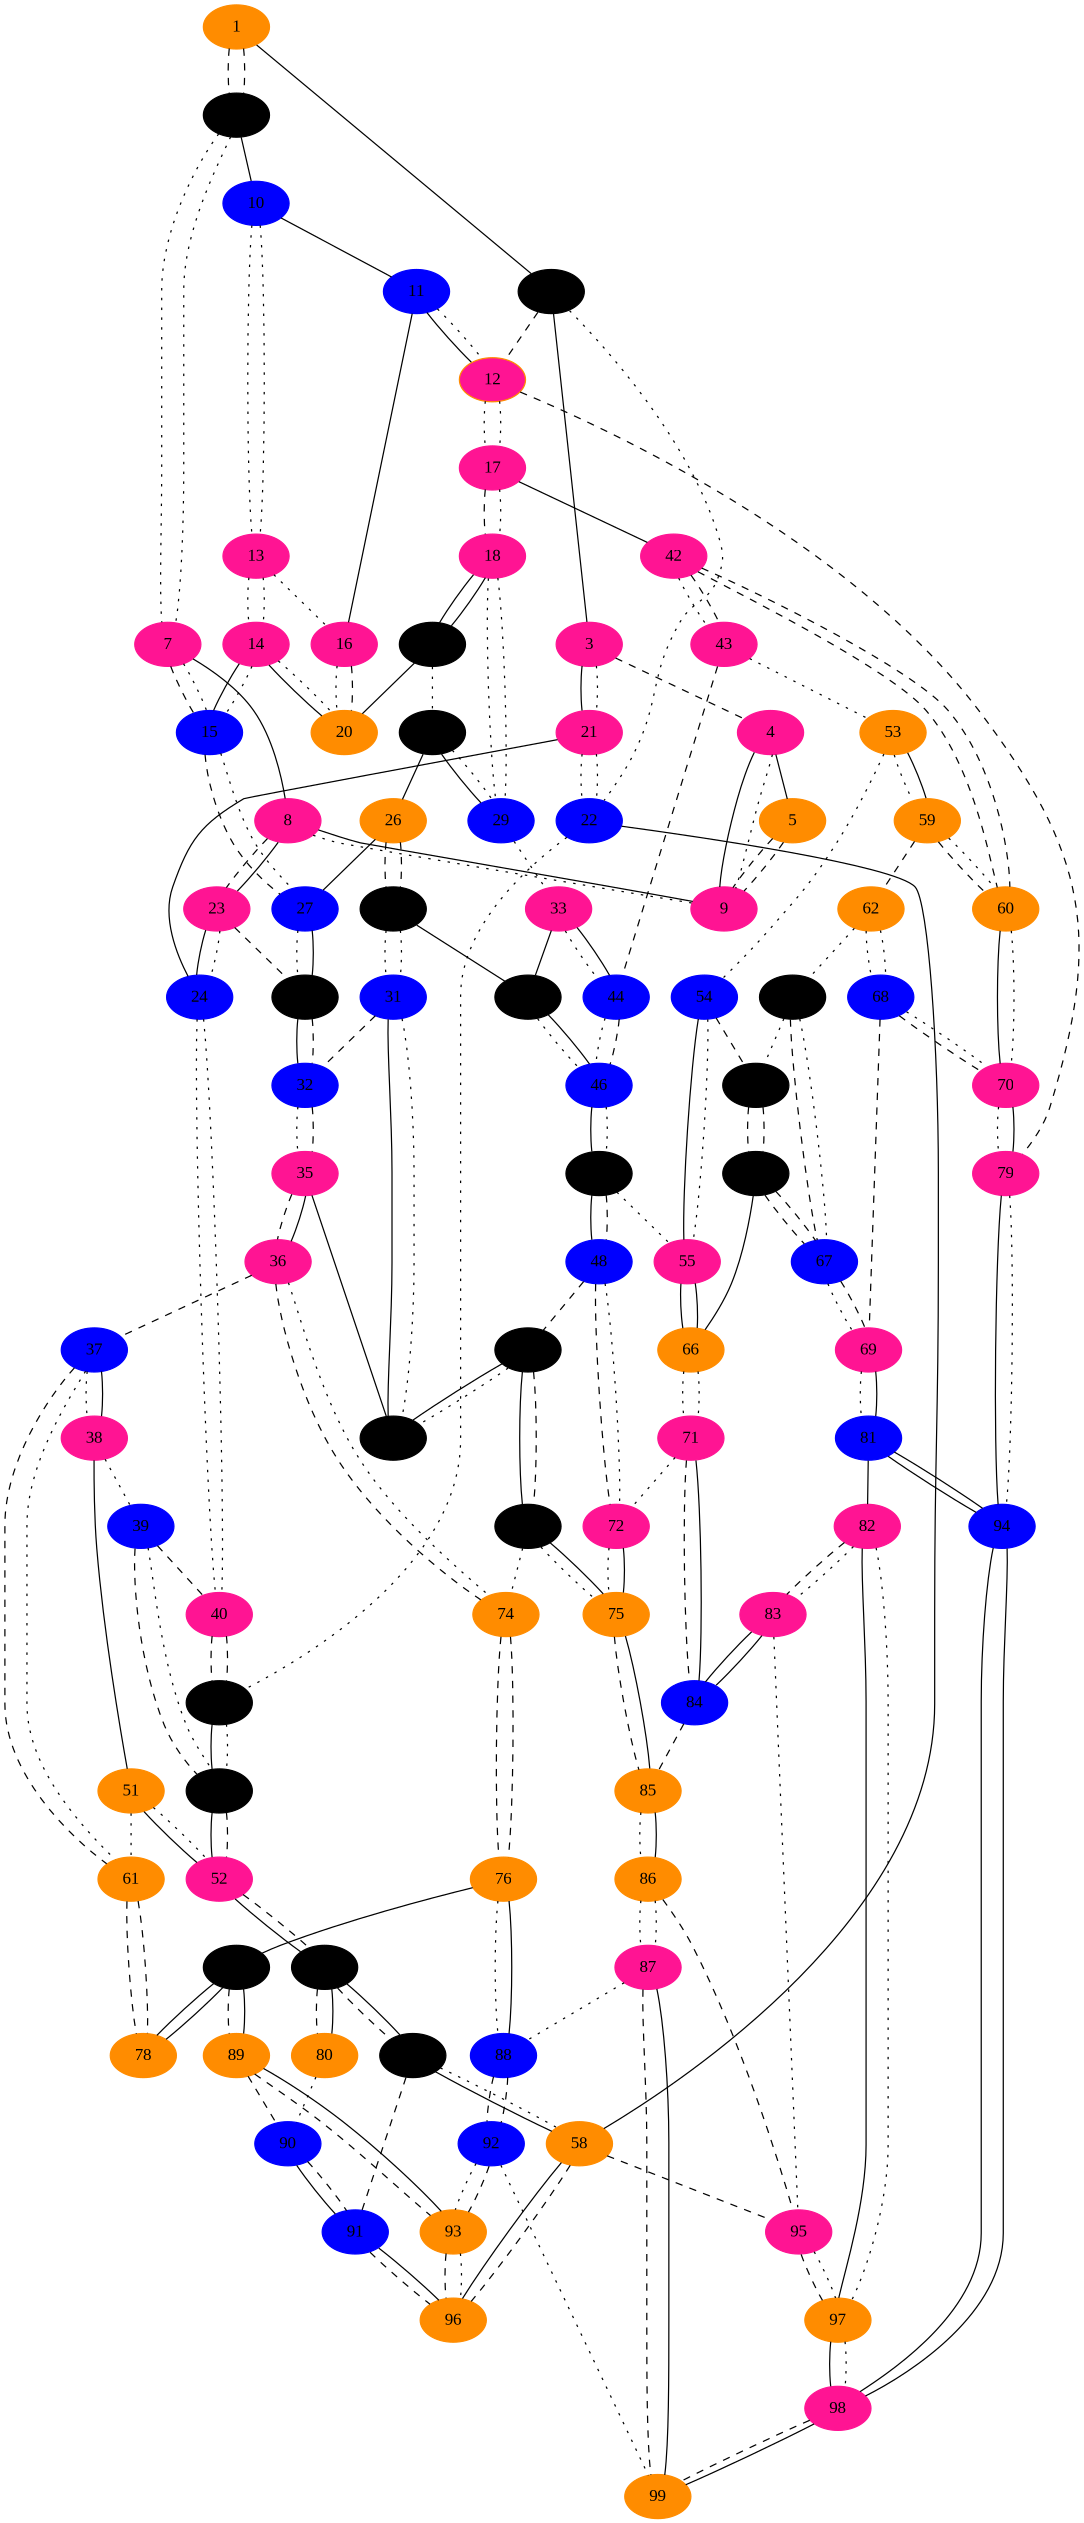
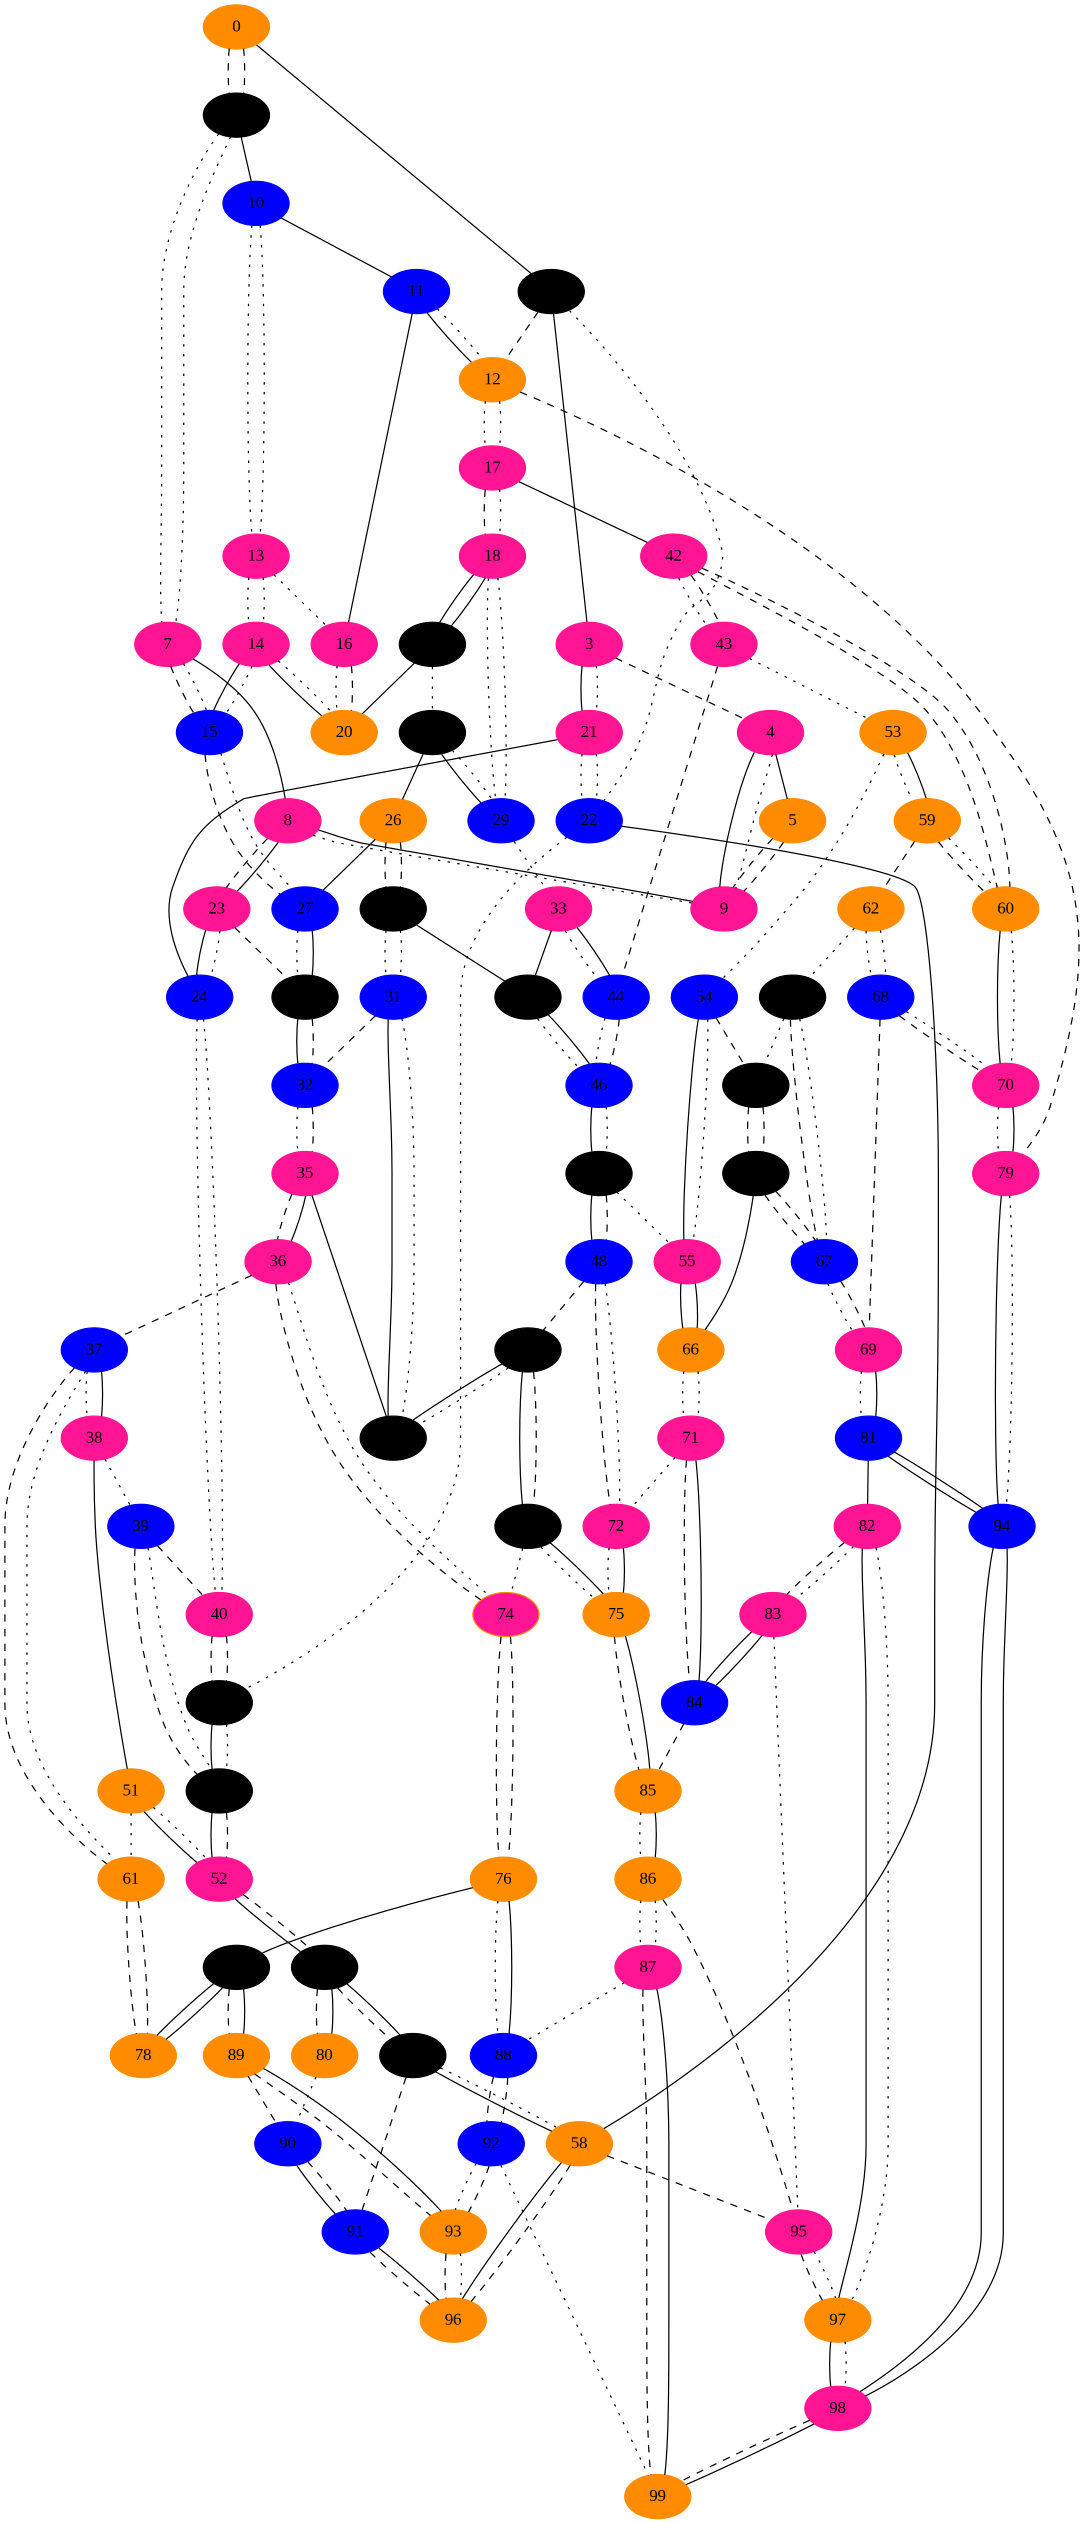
(236, 27) -> (236, 27)
(492, 380) -> (492, 380)
(506, 1615) -> (506, 1615)
